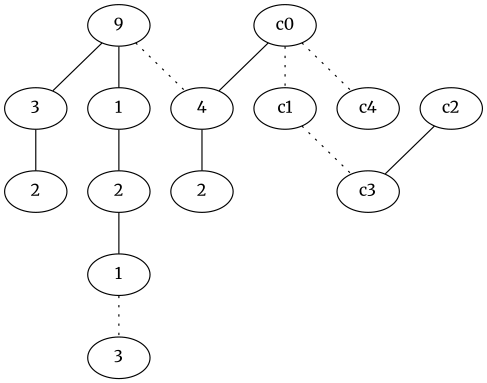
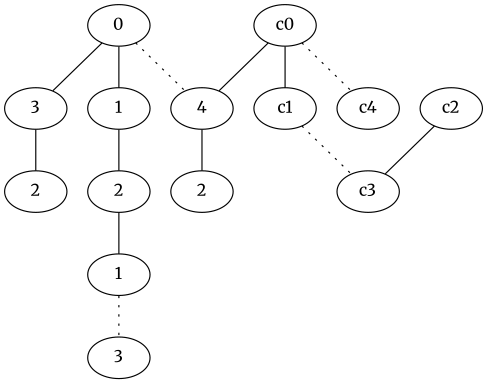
(119, 25) -> (119, 25)
(285, 67) -> (285, 67)
